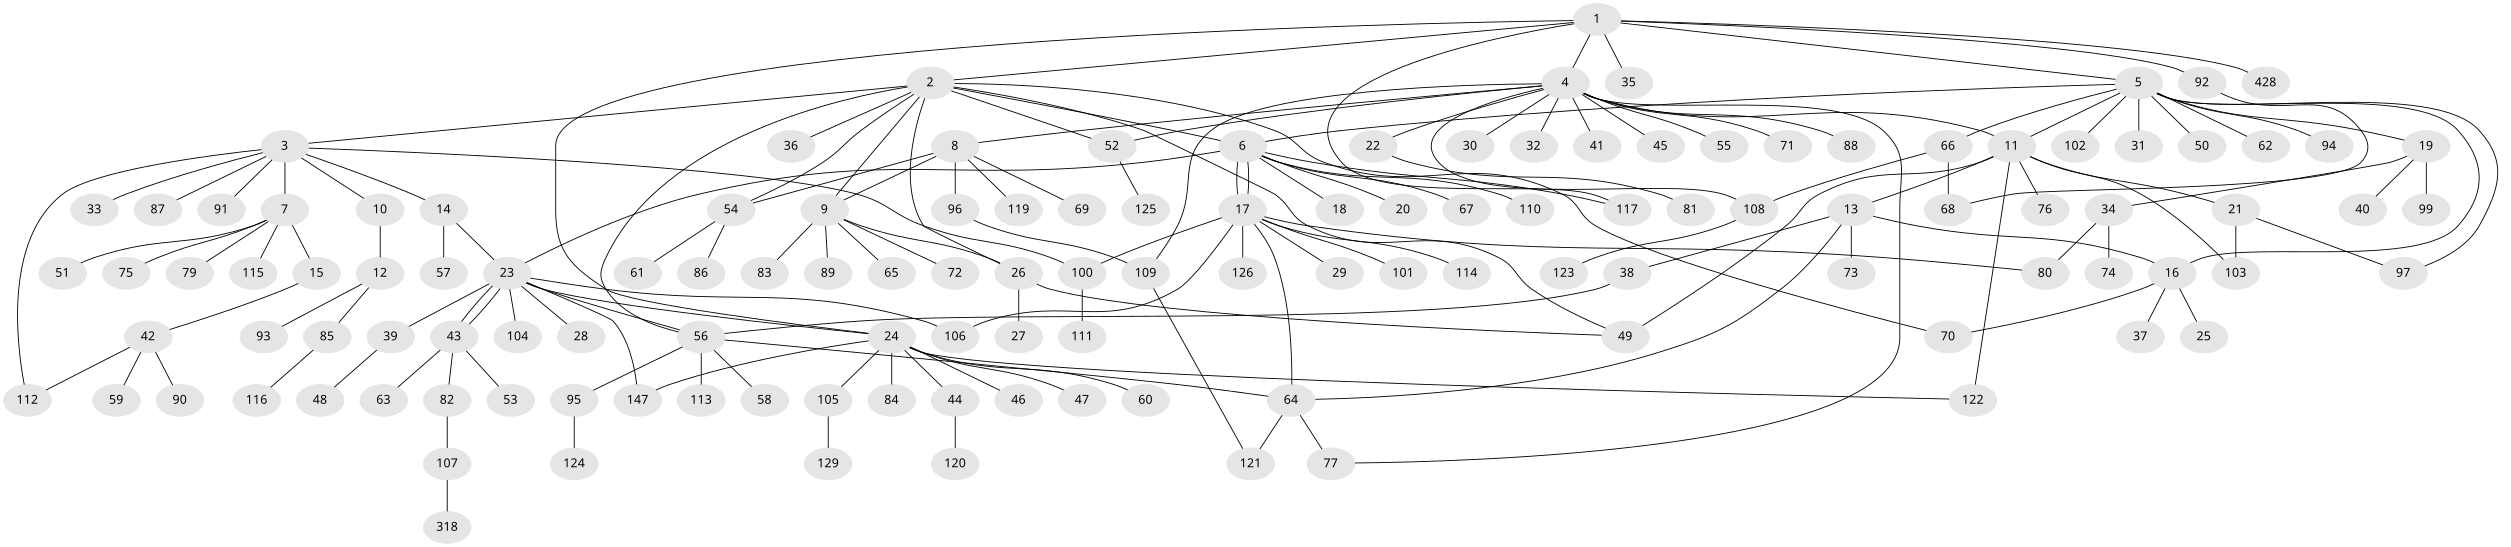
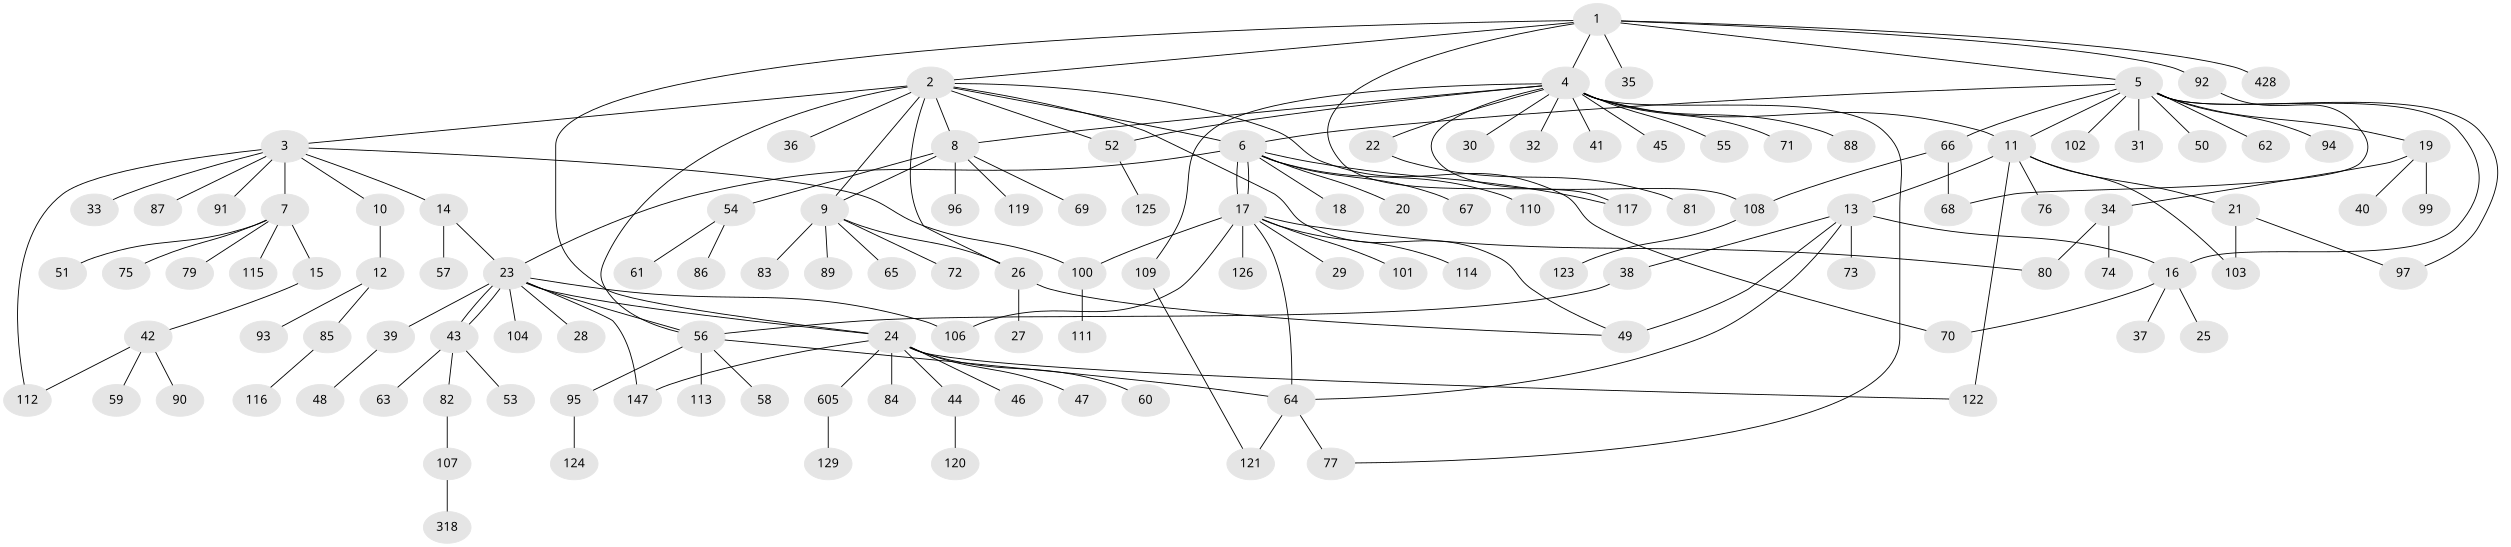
(836, 153) -> (943, 115)
(1803, 207) -> (1749, 289)
(1050, 242) -> none
(828, 400) -> (828, 400)
